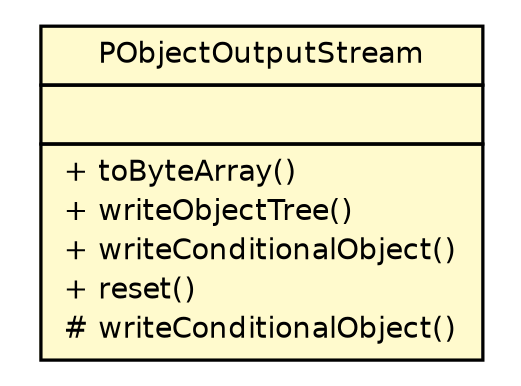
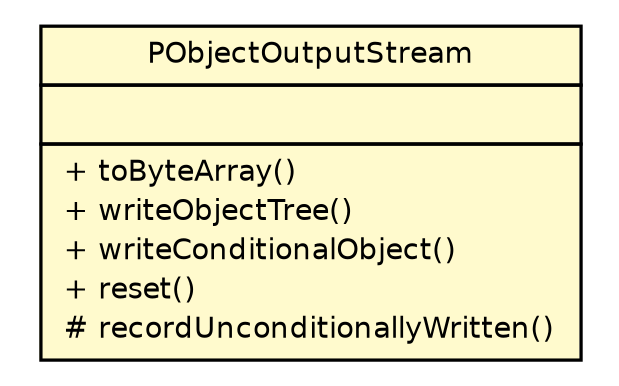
(262, 329) -> (311, 329)
